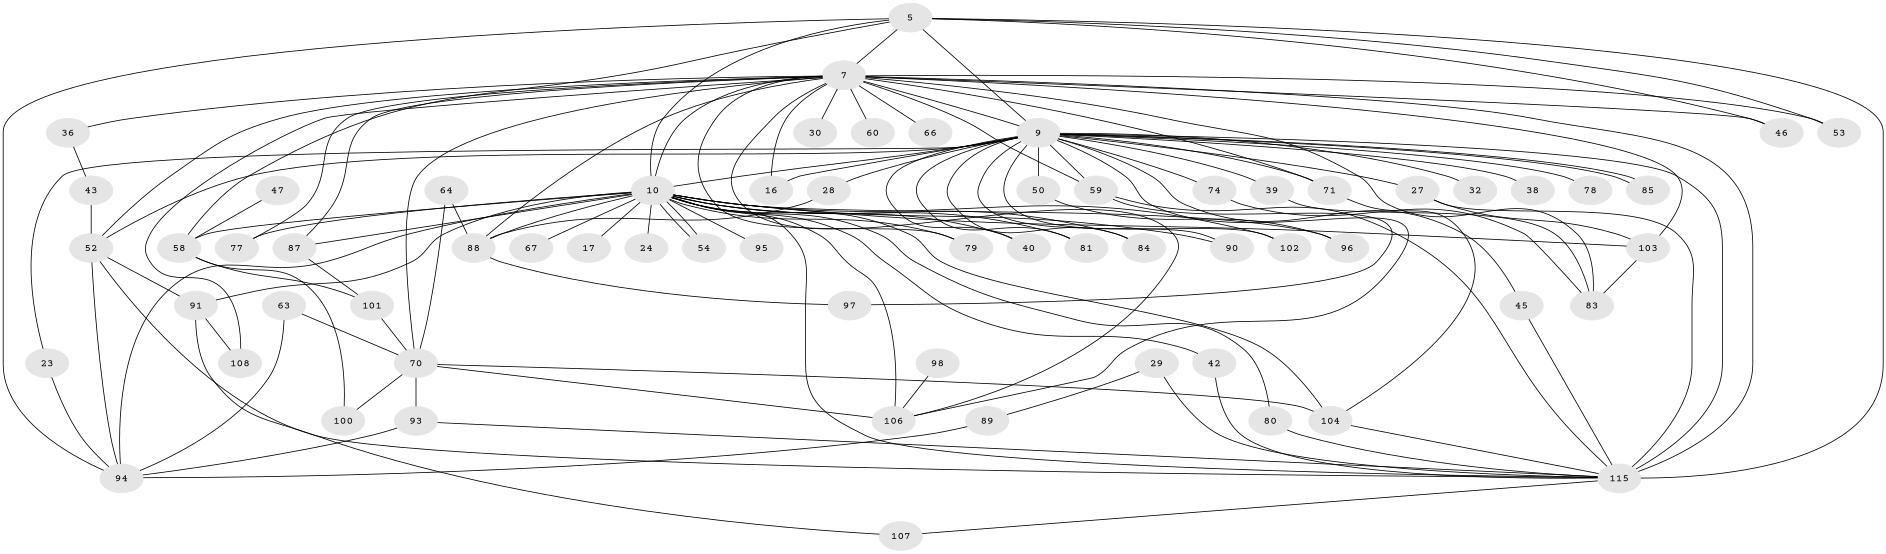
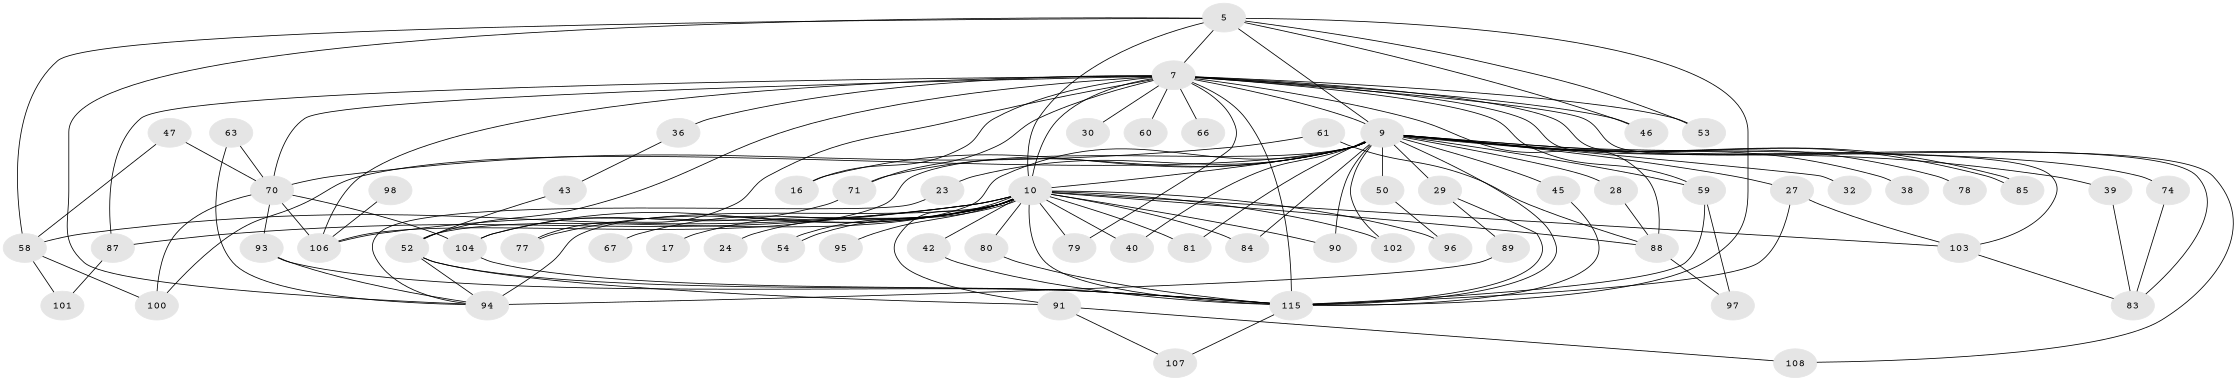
none -> (749, 158)
none -> (1417, 167)
(446, 190) -> (1323, 133)
(394, 334) -> (217, 160)
